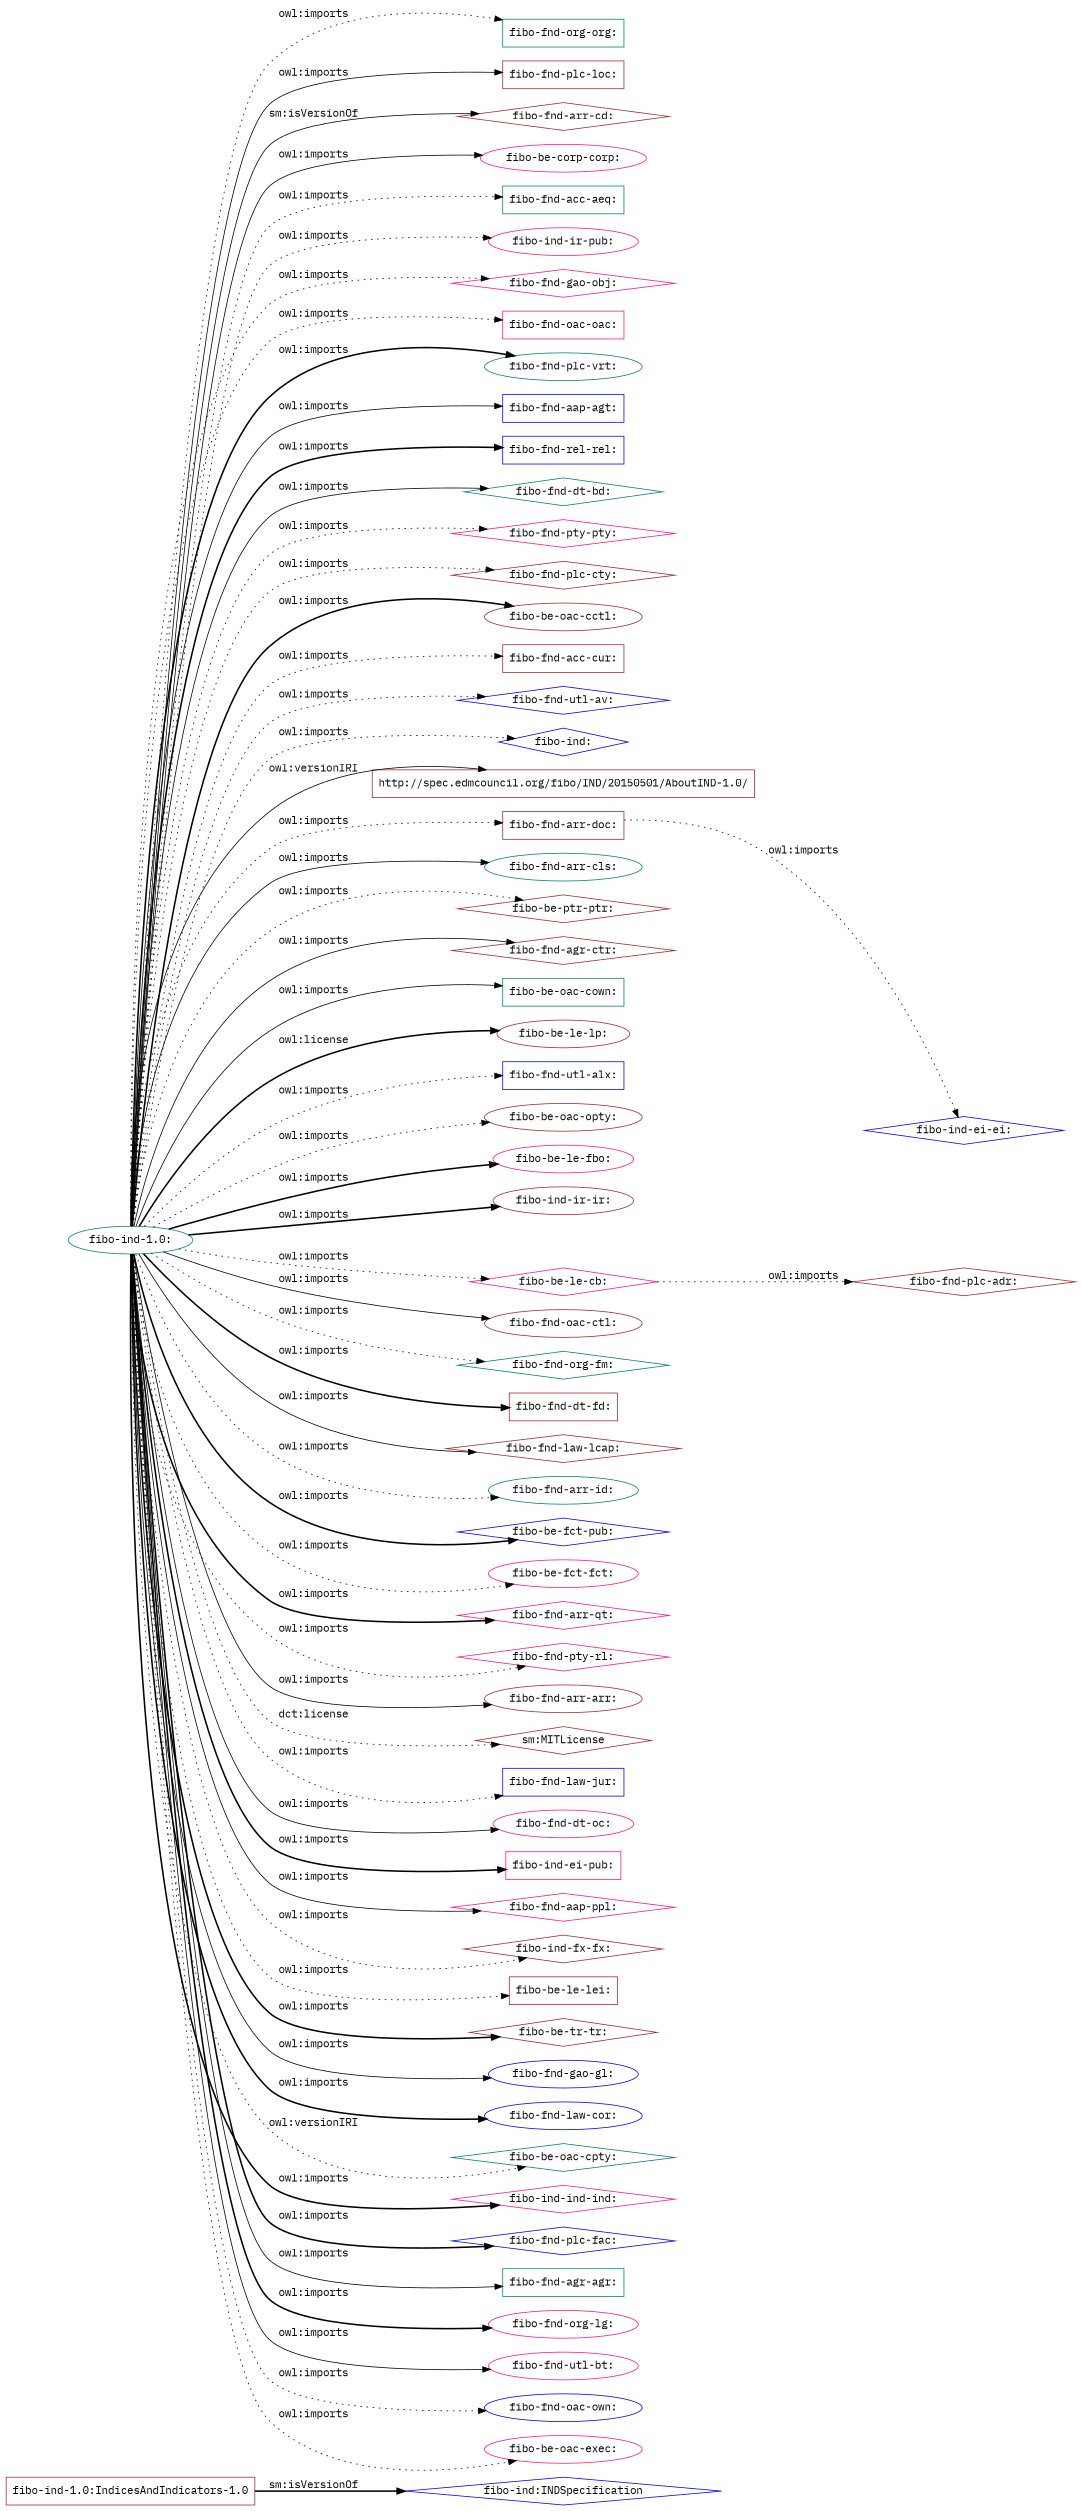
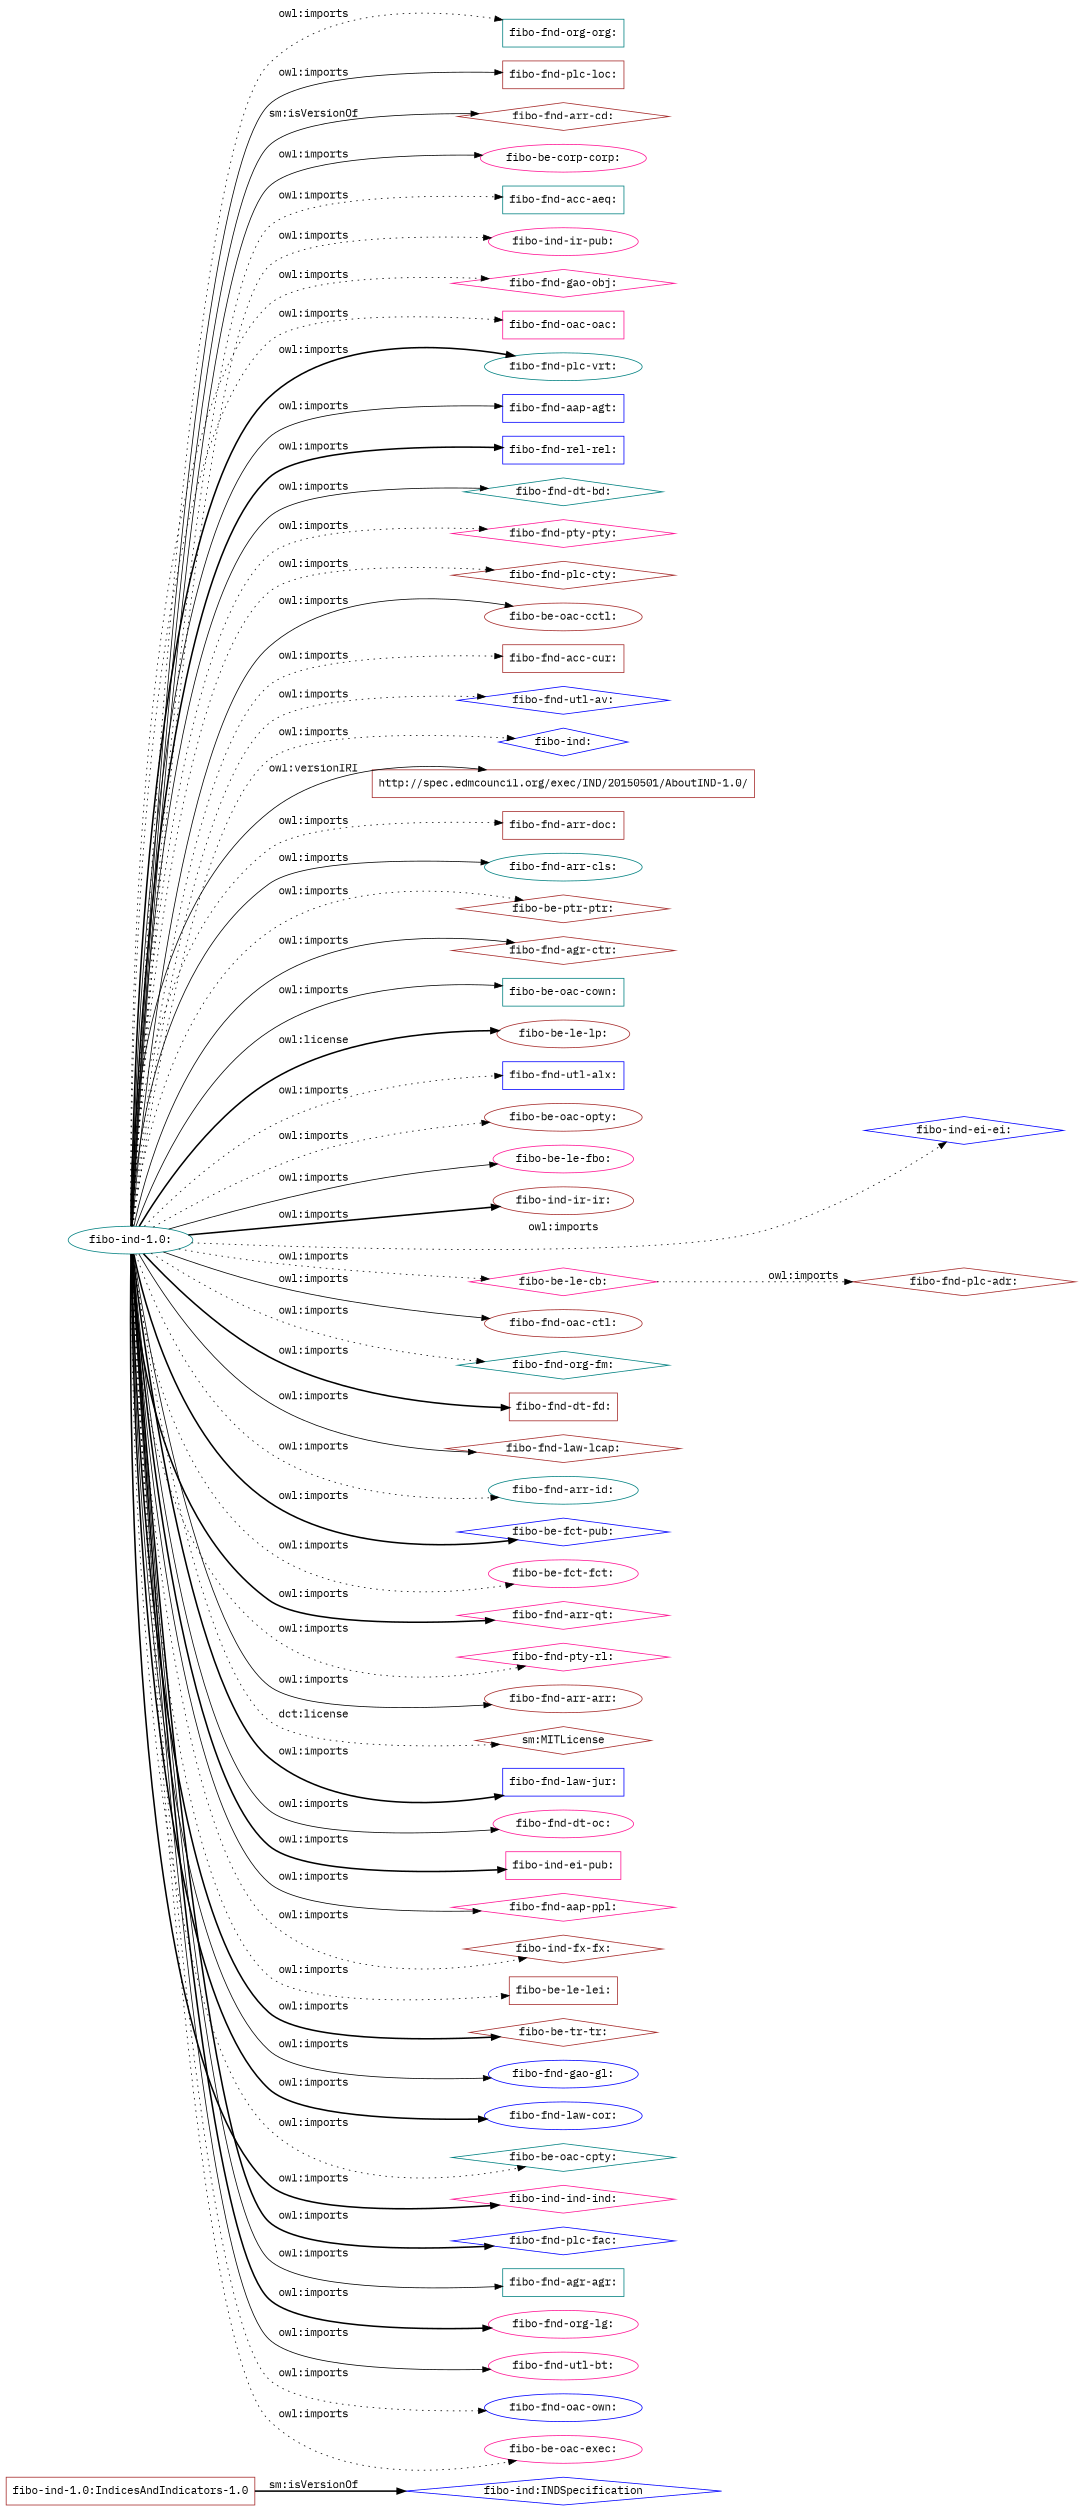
(563, 784) -> (563, 784)
(197, 807) -> (197, 807)
(832, 910) -> (576, 1248)
(328, 1189) -> (328, 1189)
(205, 1628) -> (205, 1628)
(314, 2123) -> (314, 2123)
